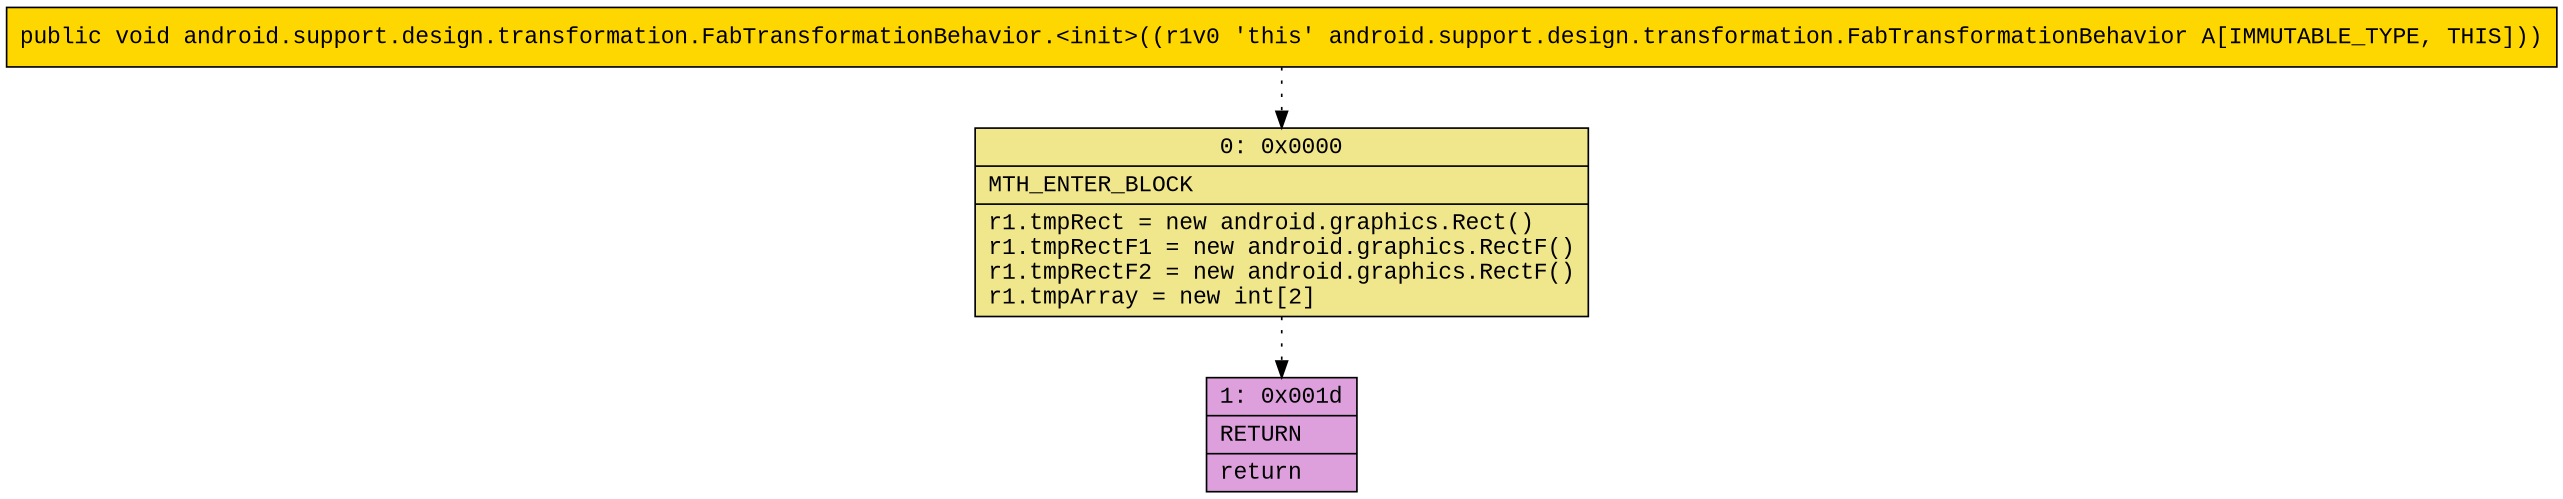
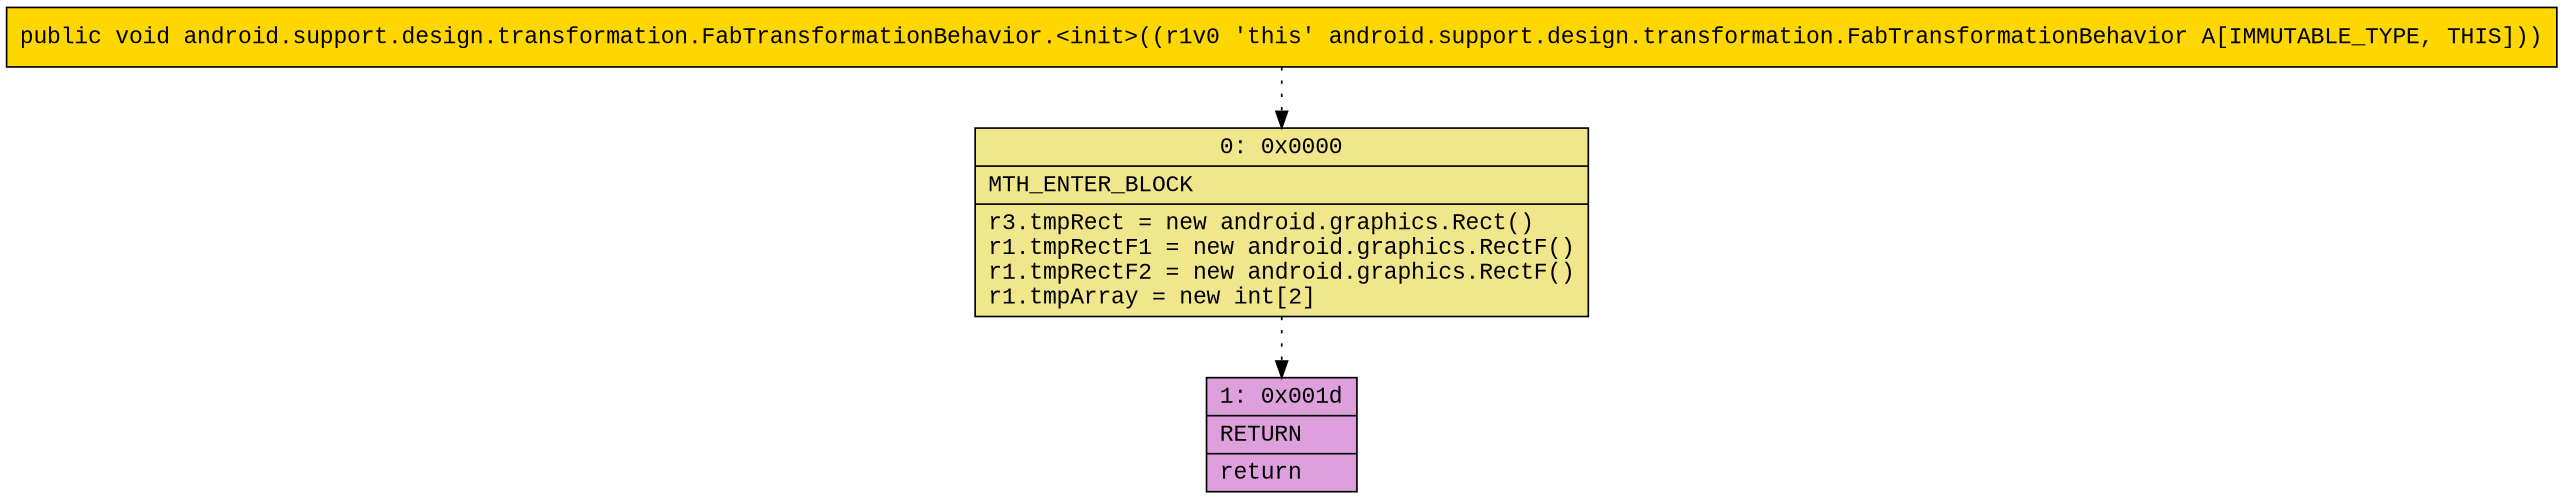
(1262, 222) -> (1262, 222)
